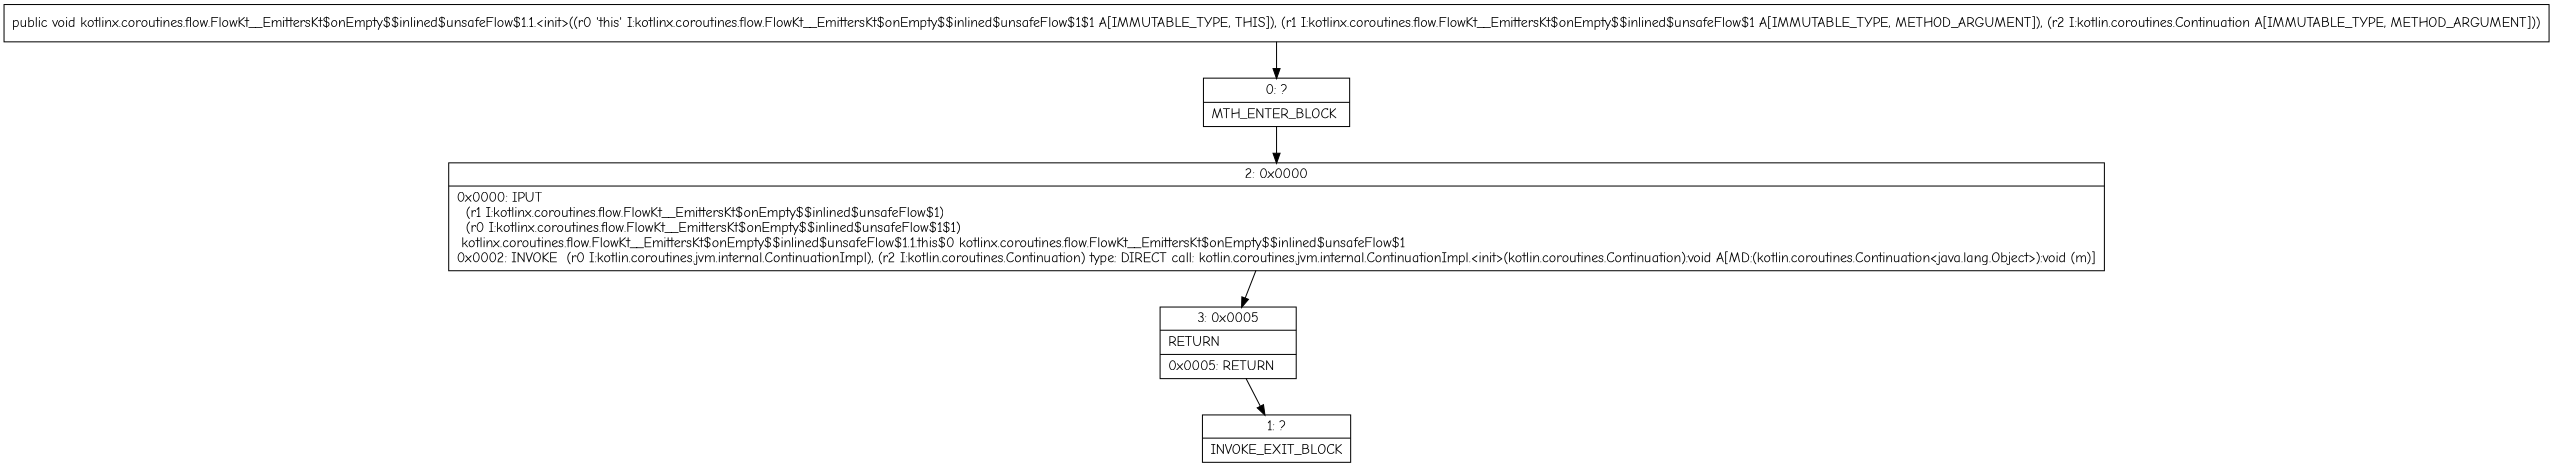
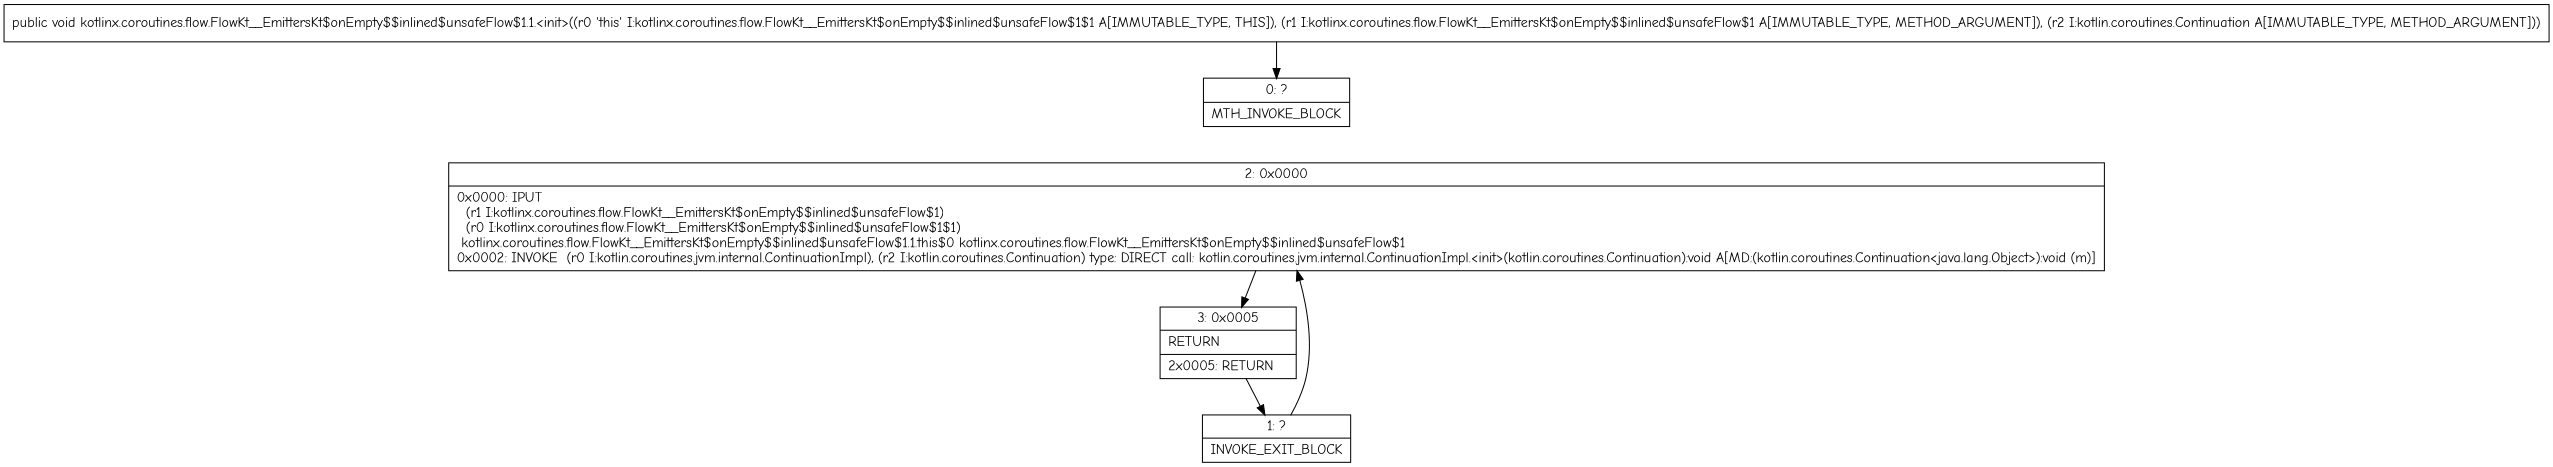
(1274, 114) -> (1277, 114)
(1277, 140) -> (1309, 349)
(1228, 366) -> (1228, 366)
